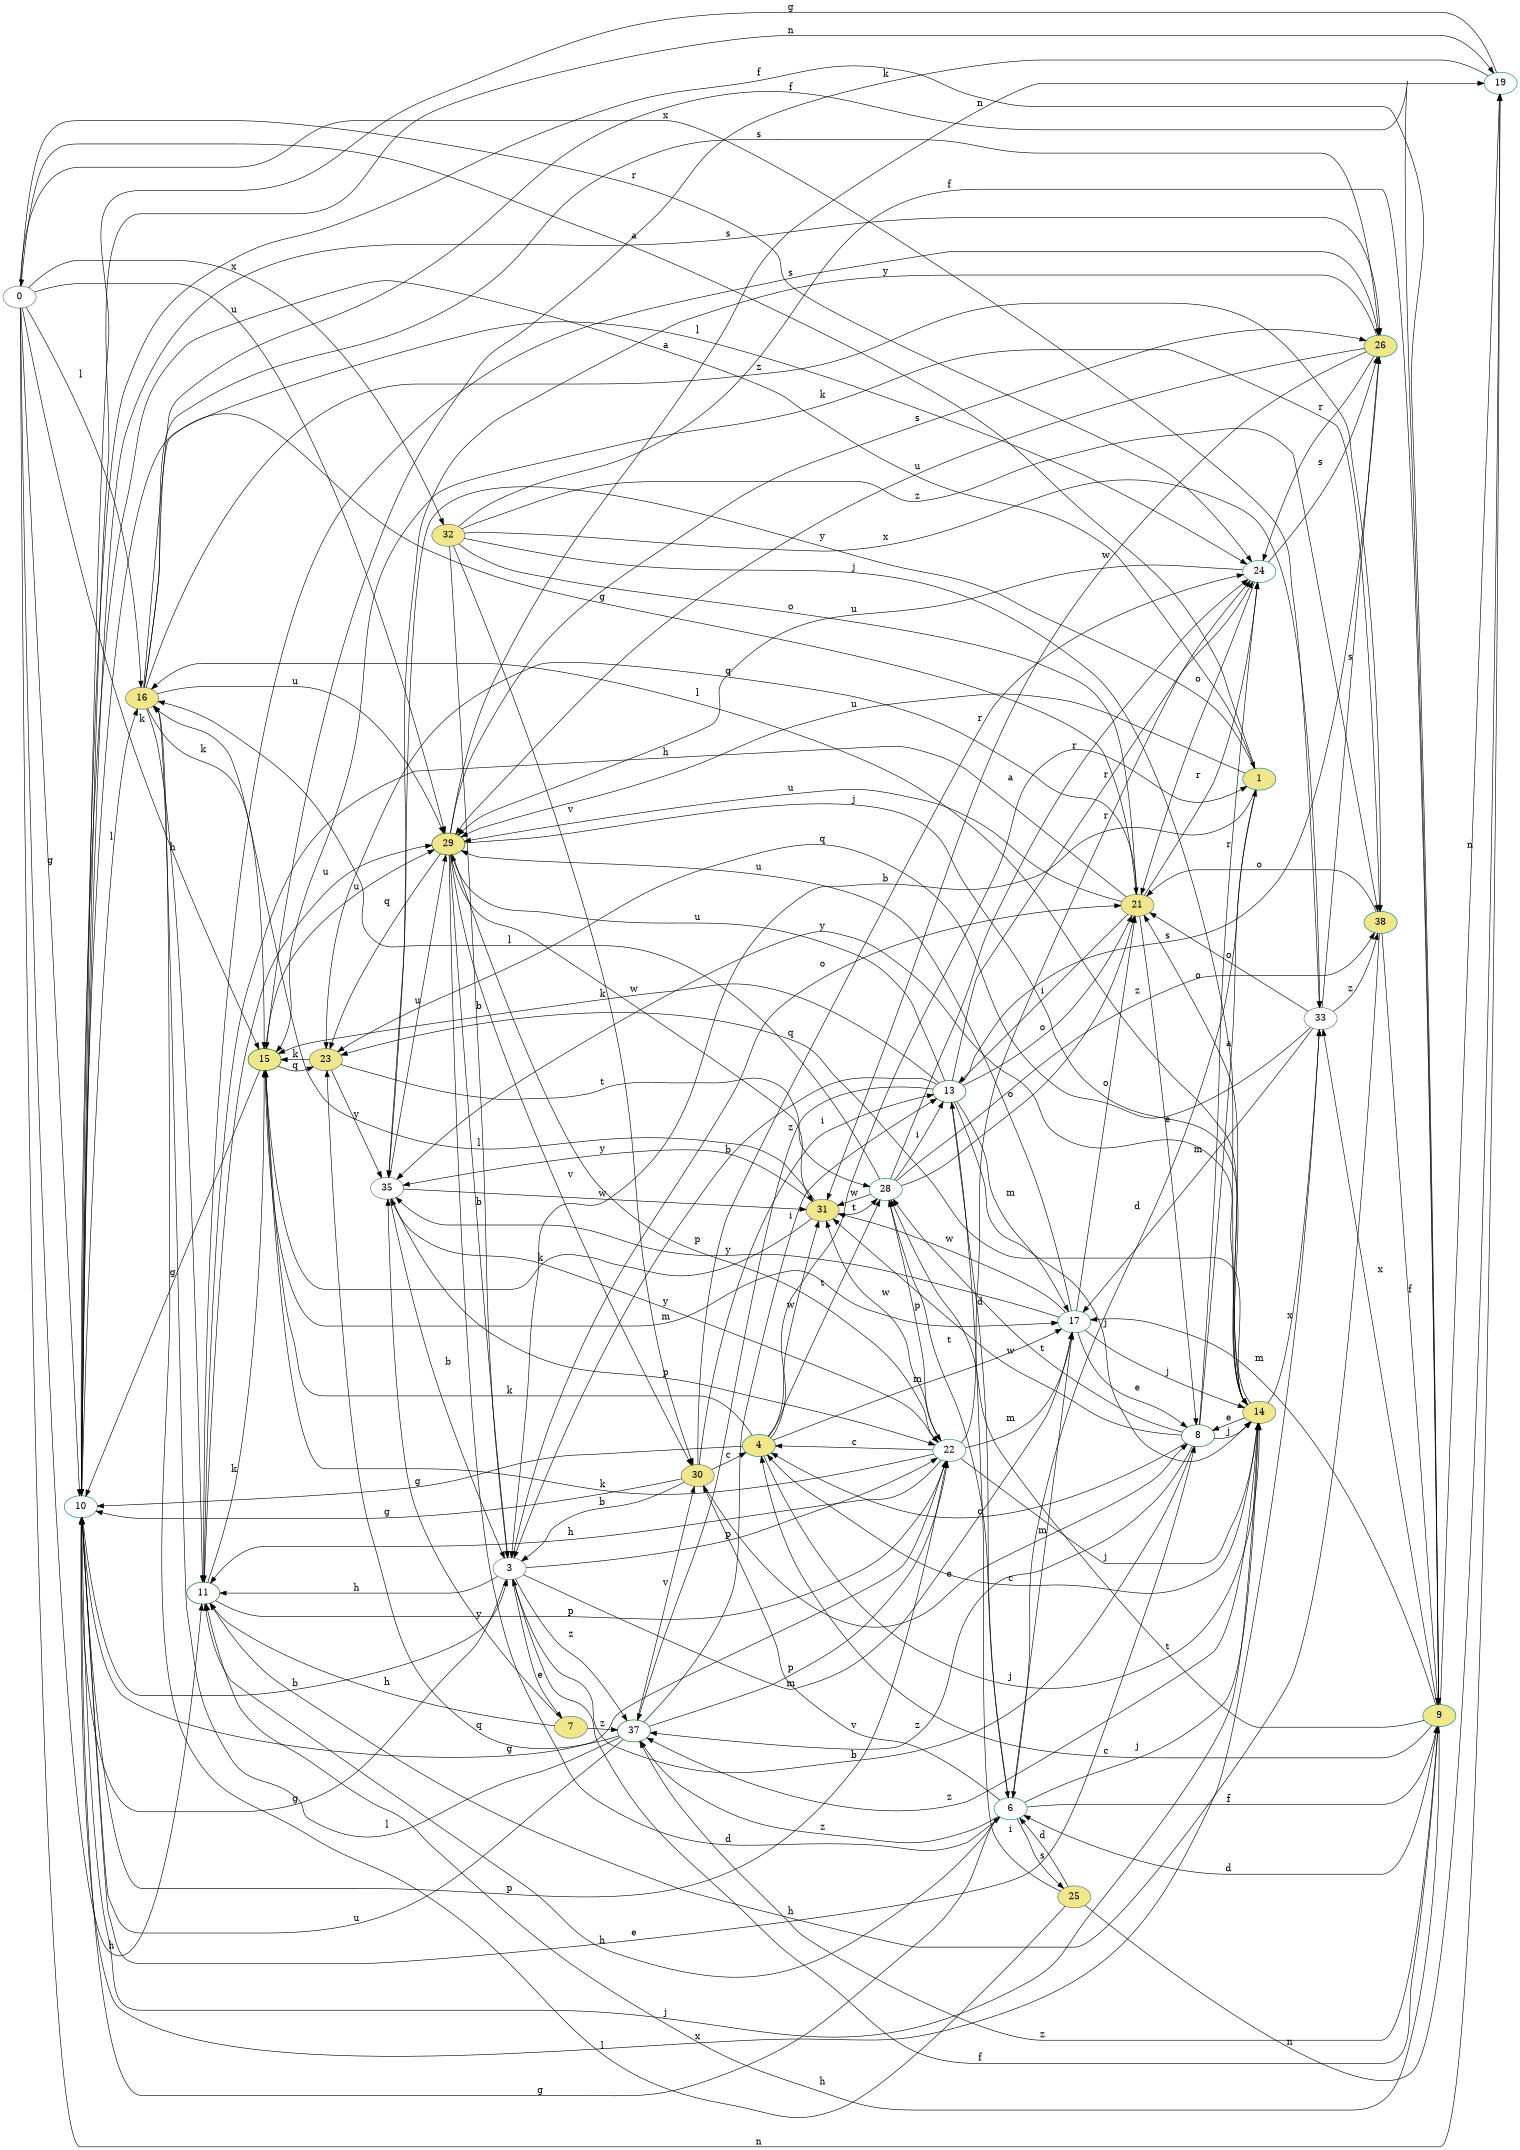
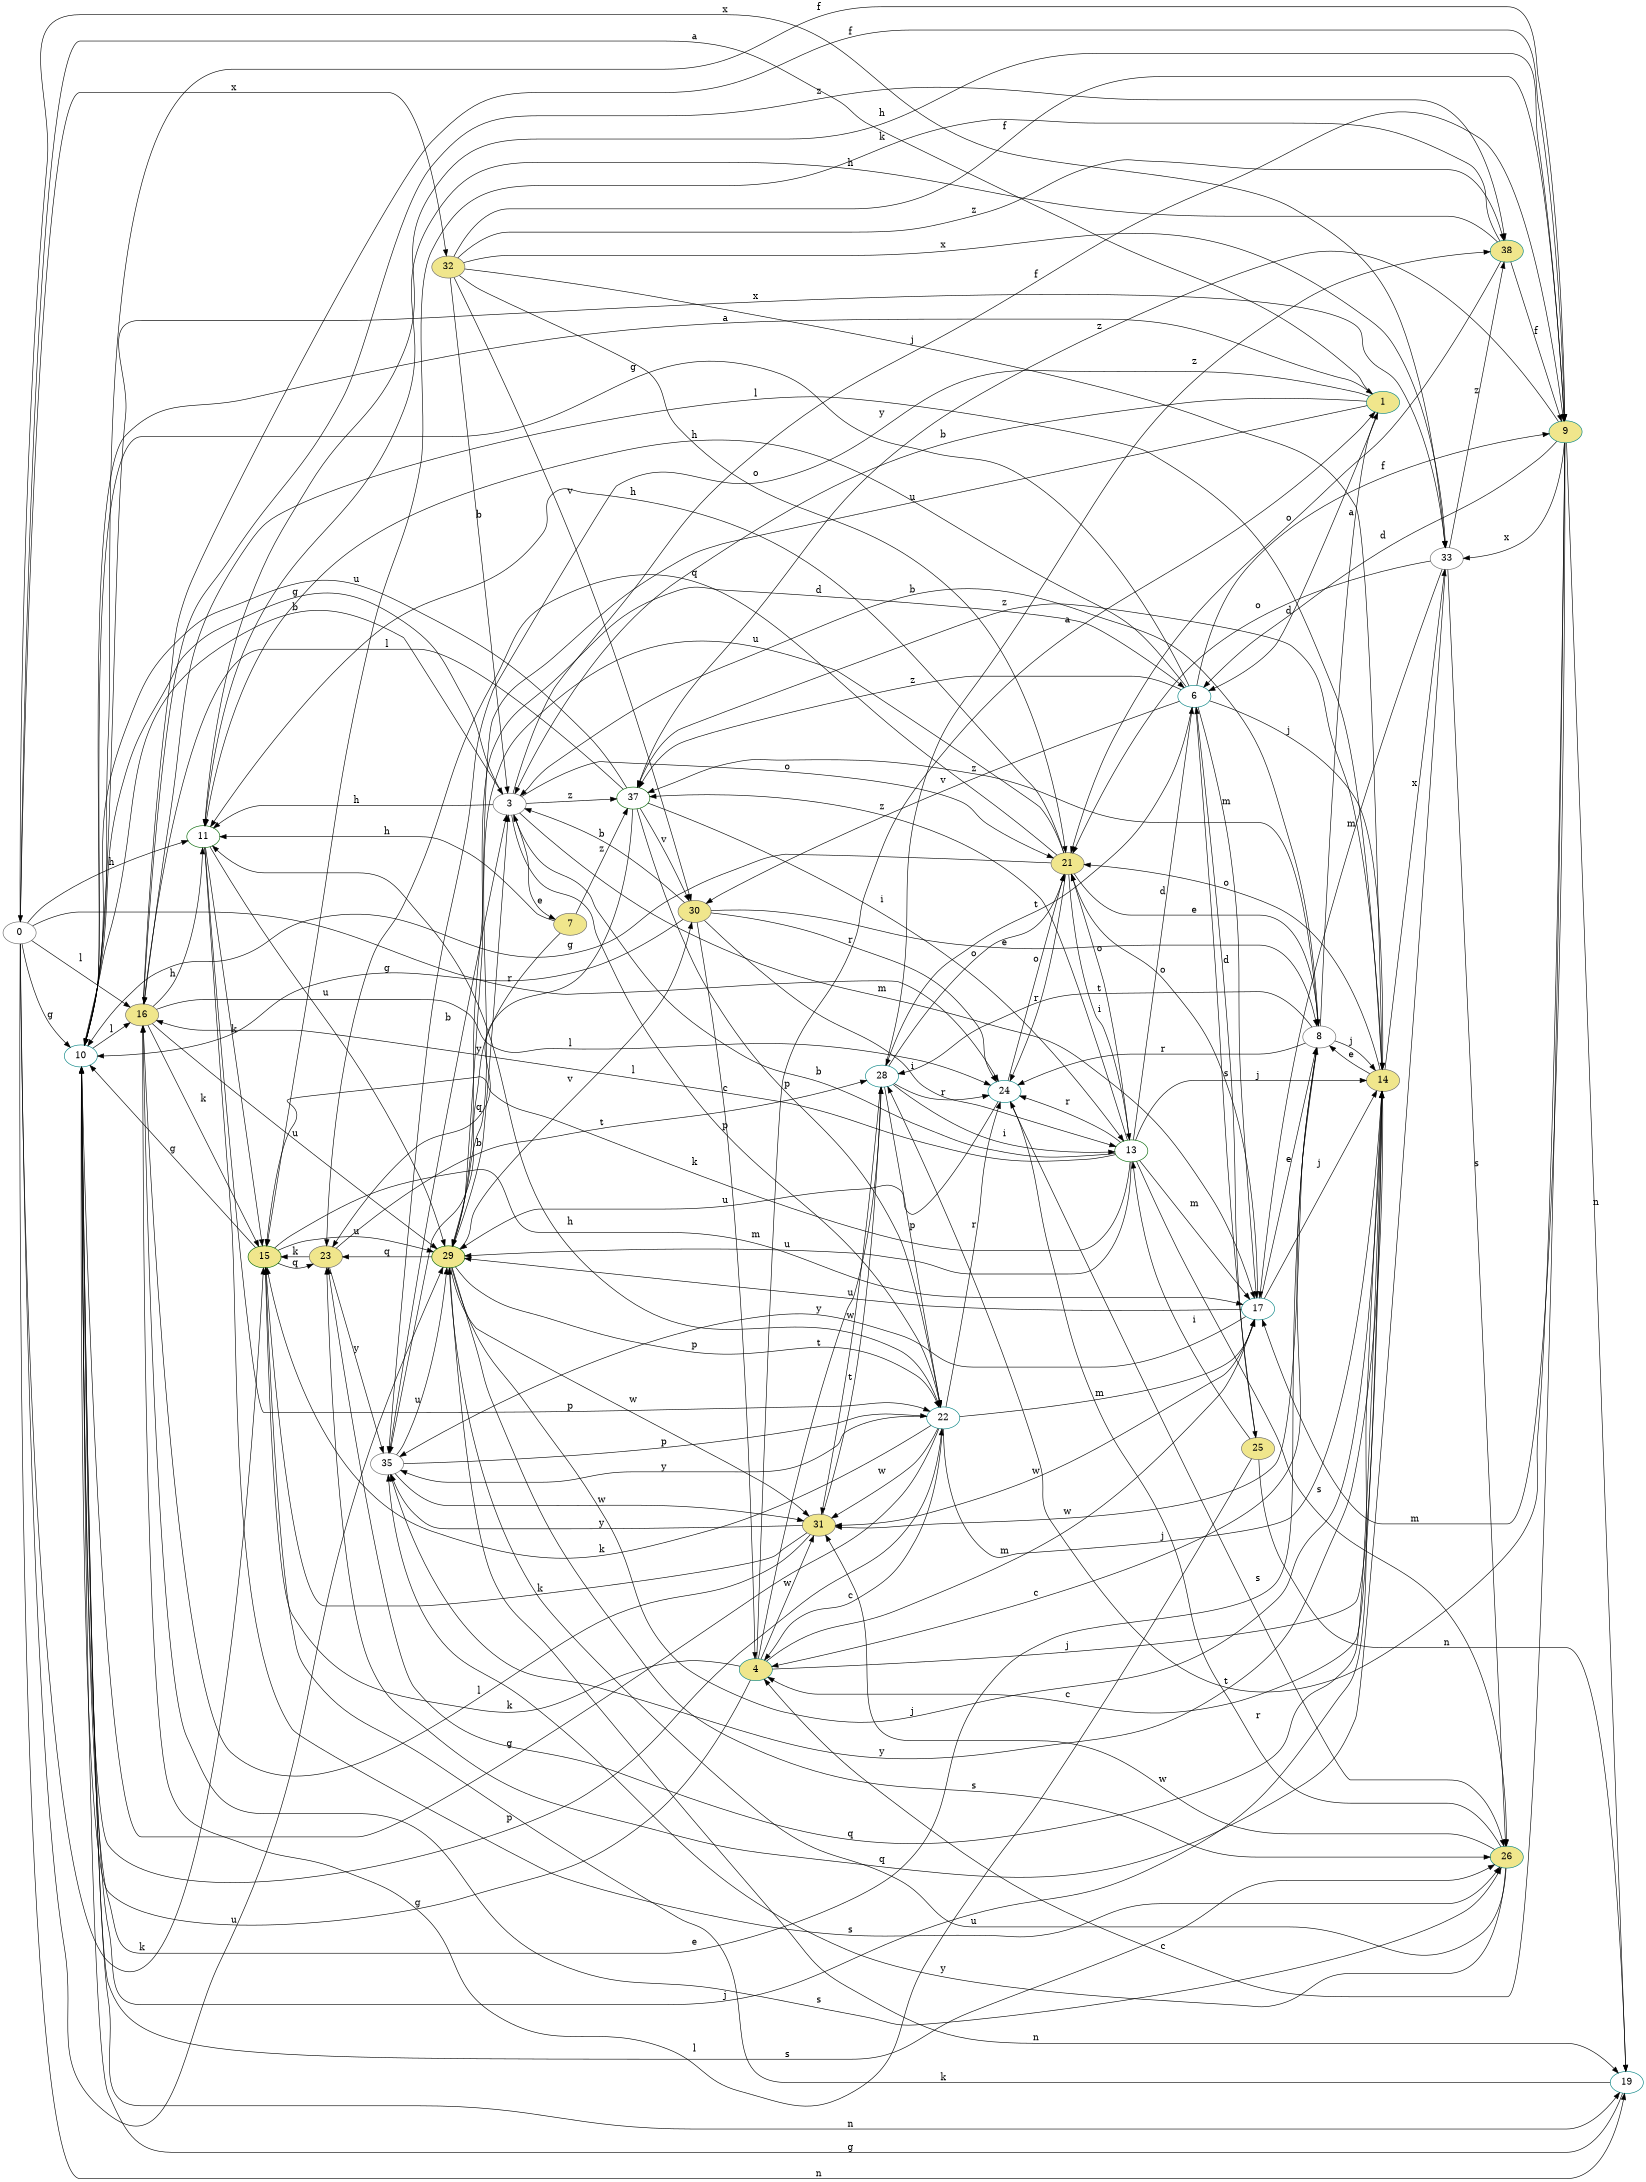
(508, 946) -> (642, 1080)
(1198, 1436) -> (1319, 1037)
